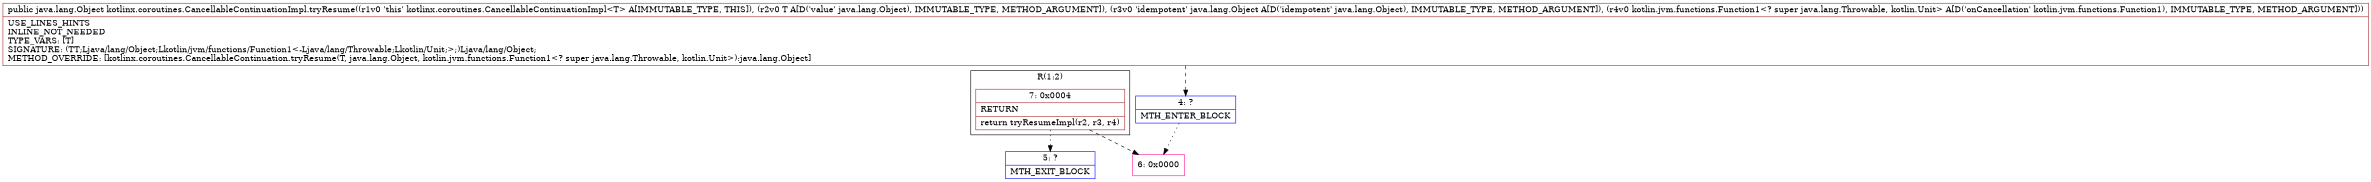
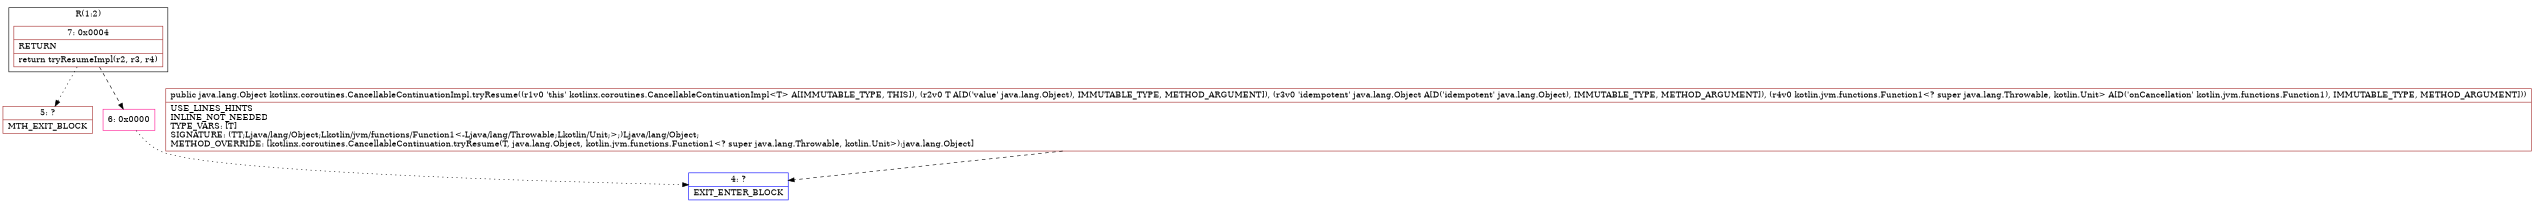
(1186, 116) -> (738, 193)
(1173, 136) -> (405, 175)
(1050, 165) -> (48, 120)
